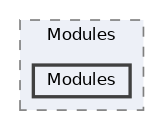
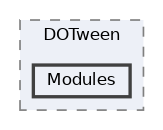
(82, 36) -> (82, 36)
